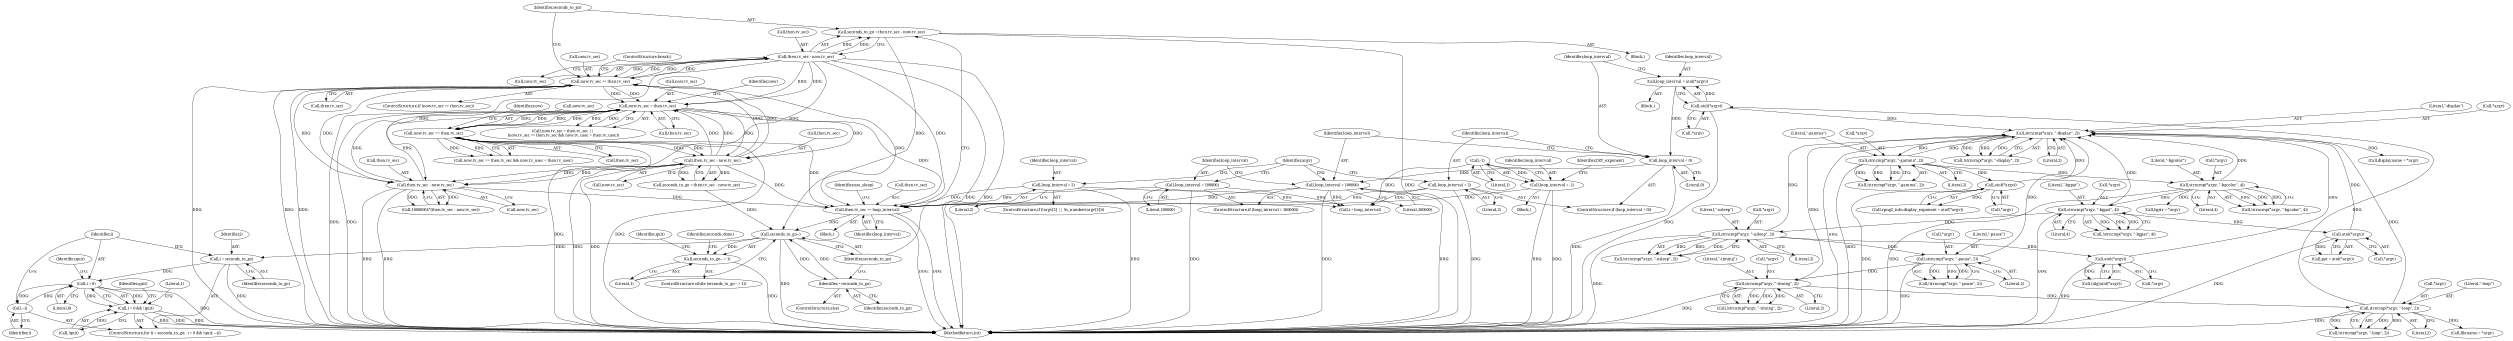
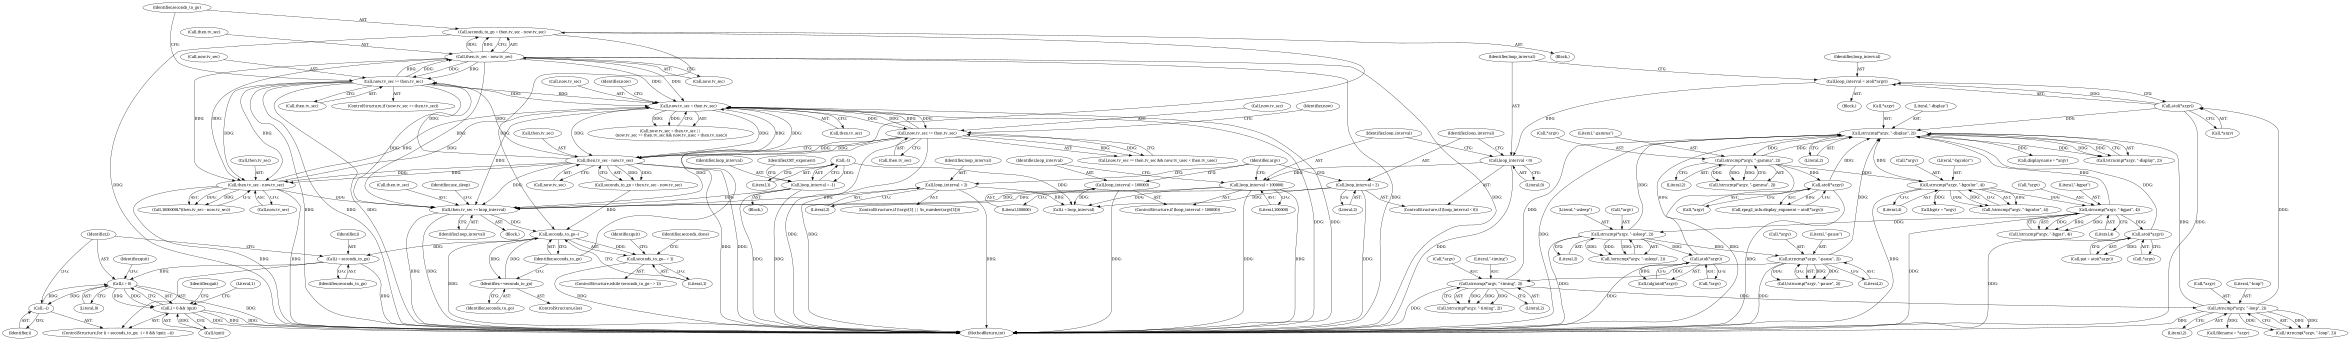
(647, 57) -> none
(1032, 193) -> none
